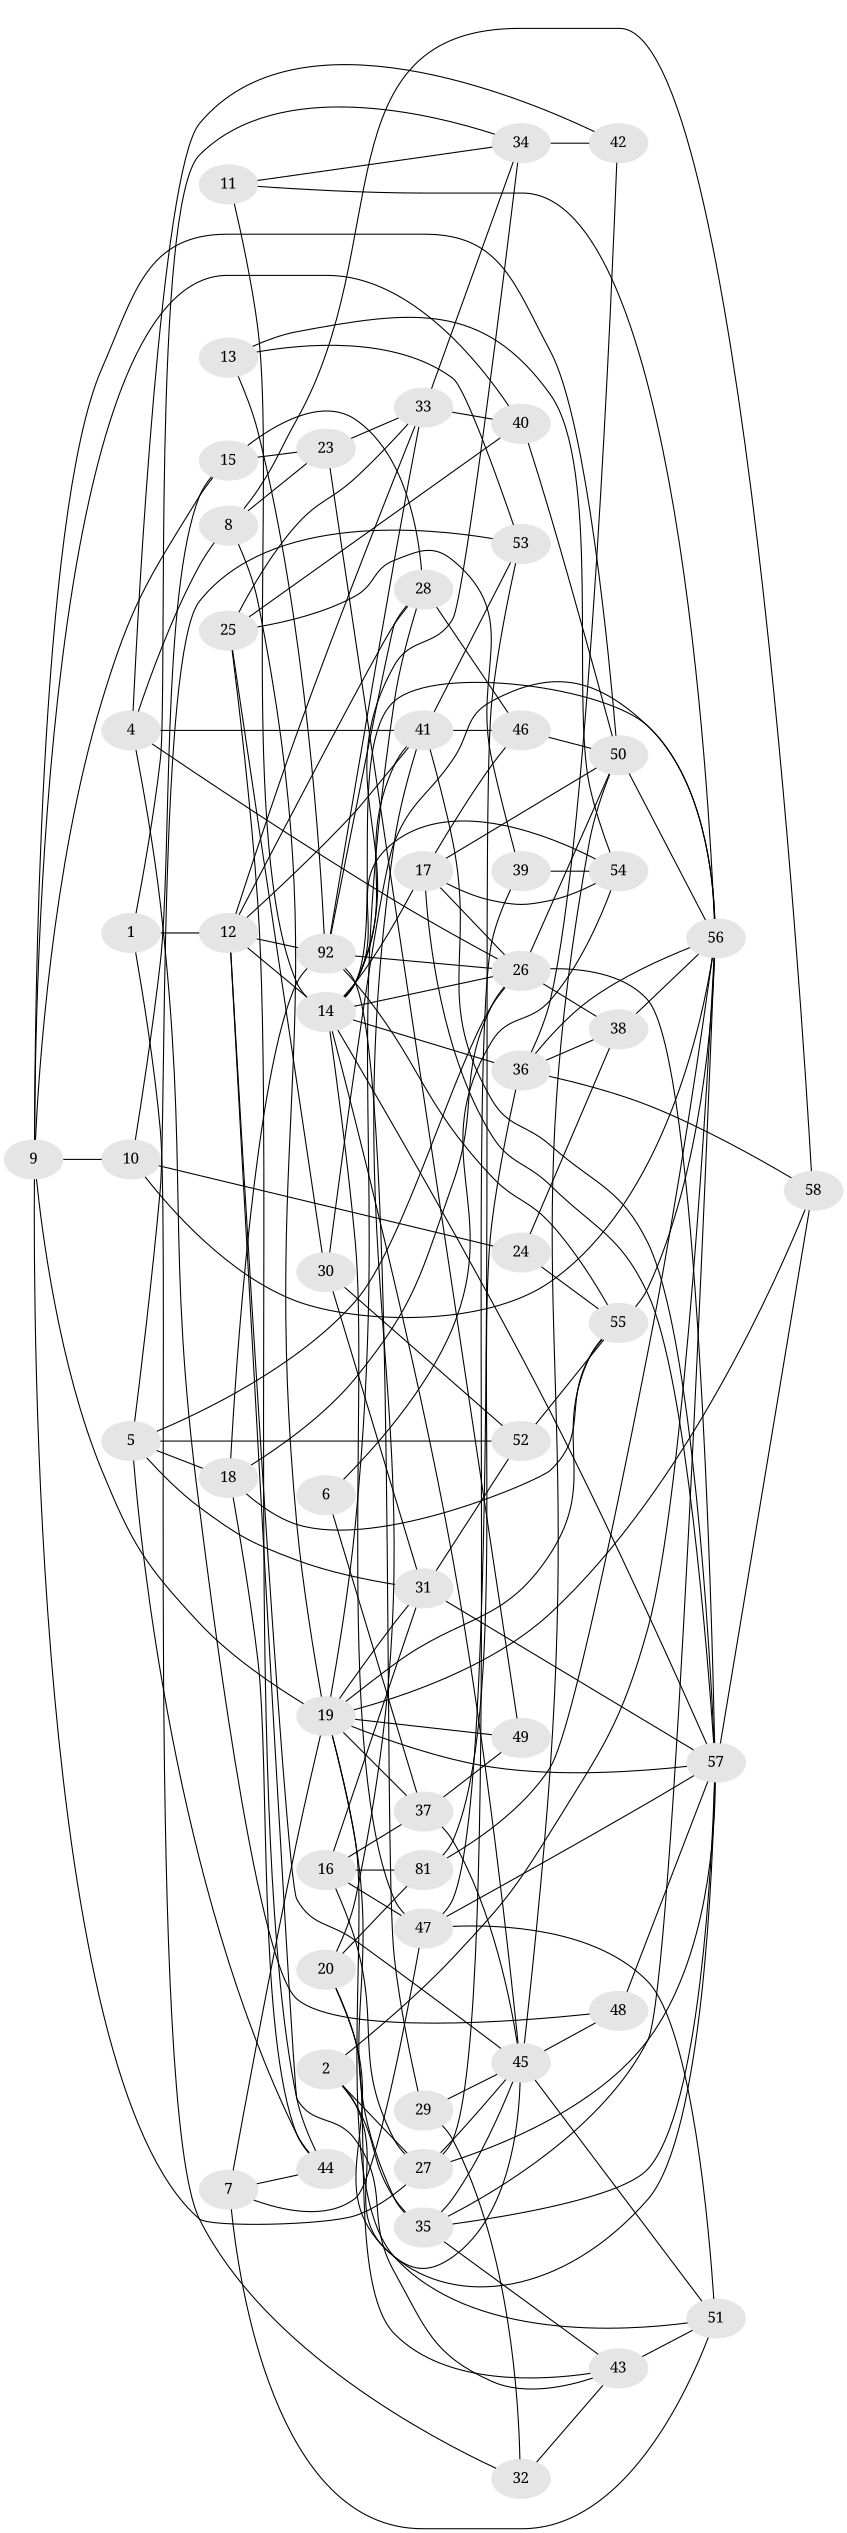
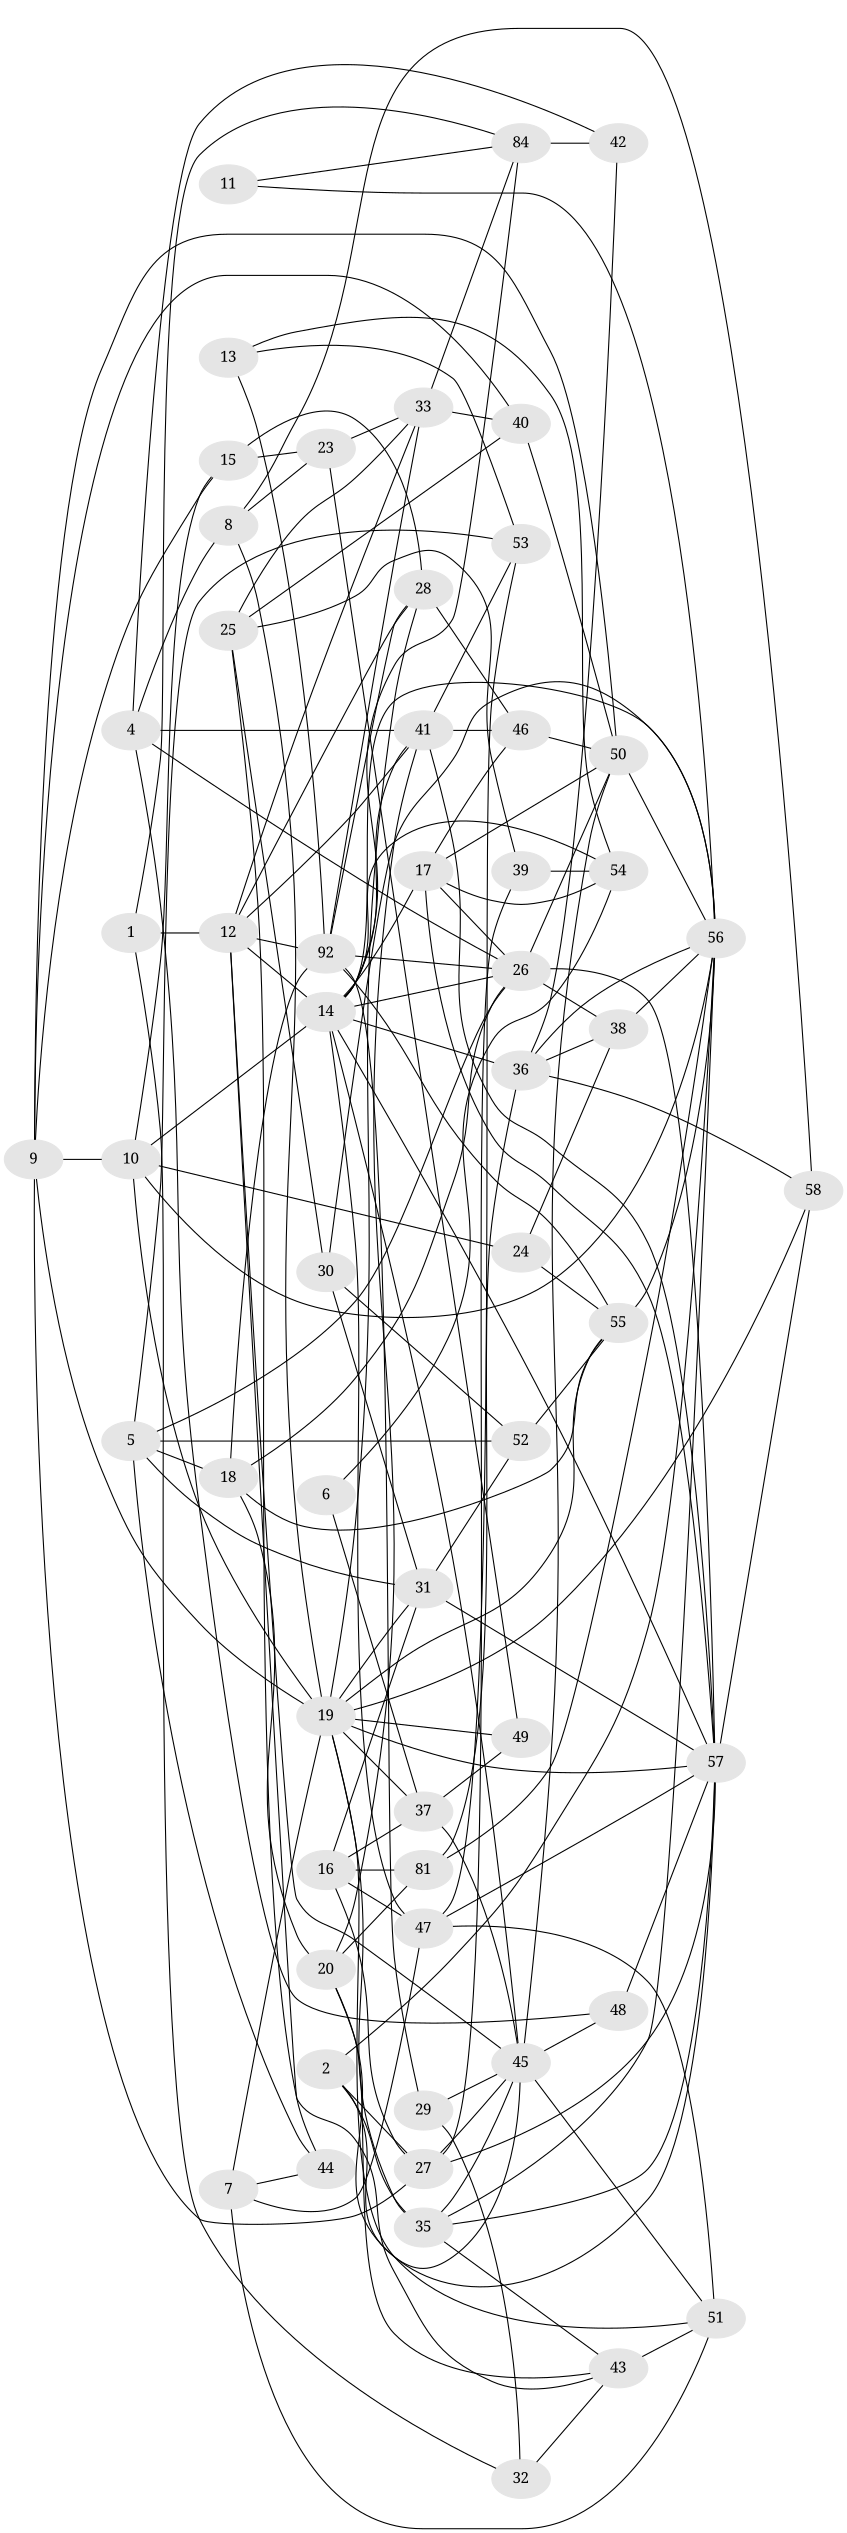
(521, 143) -> (521, 143)
(263, 542) -> (229, 1086)
none -> (170, 1413)
(267, 1894) -> (271, 1726)
